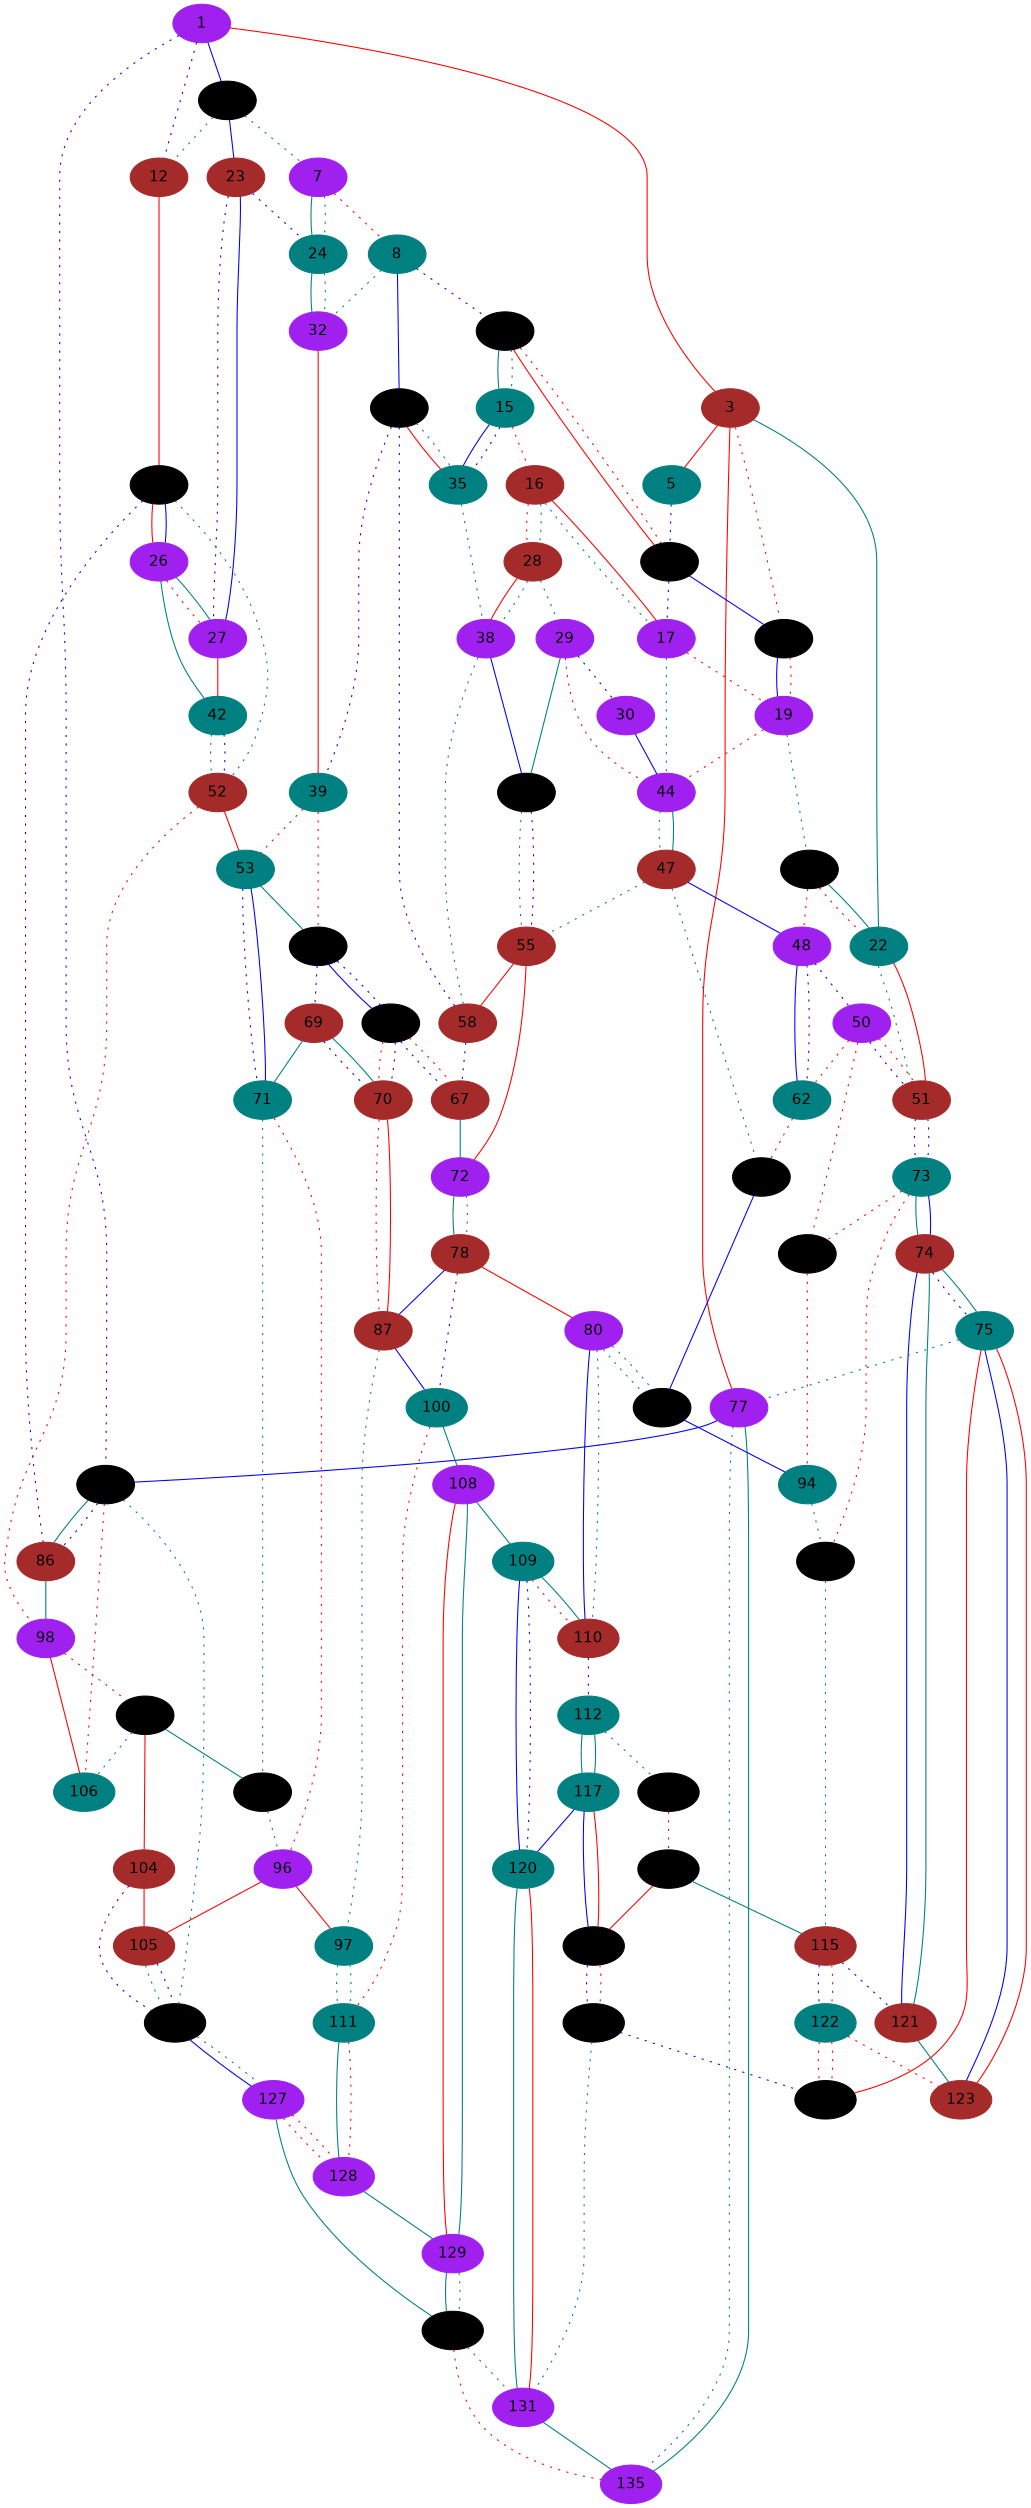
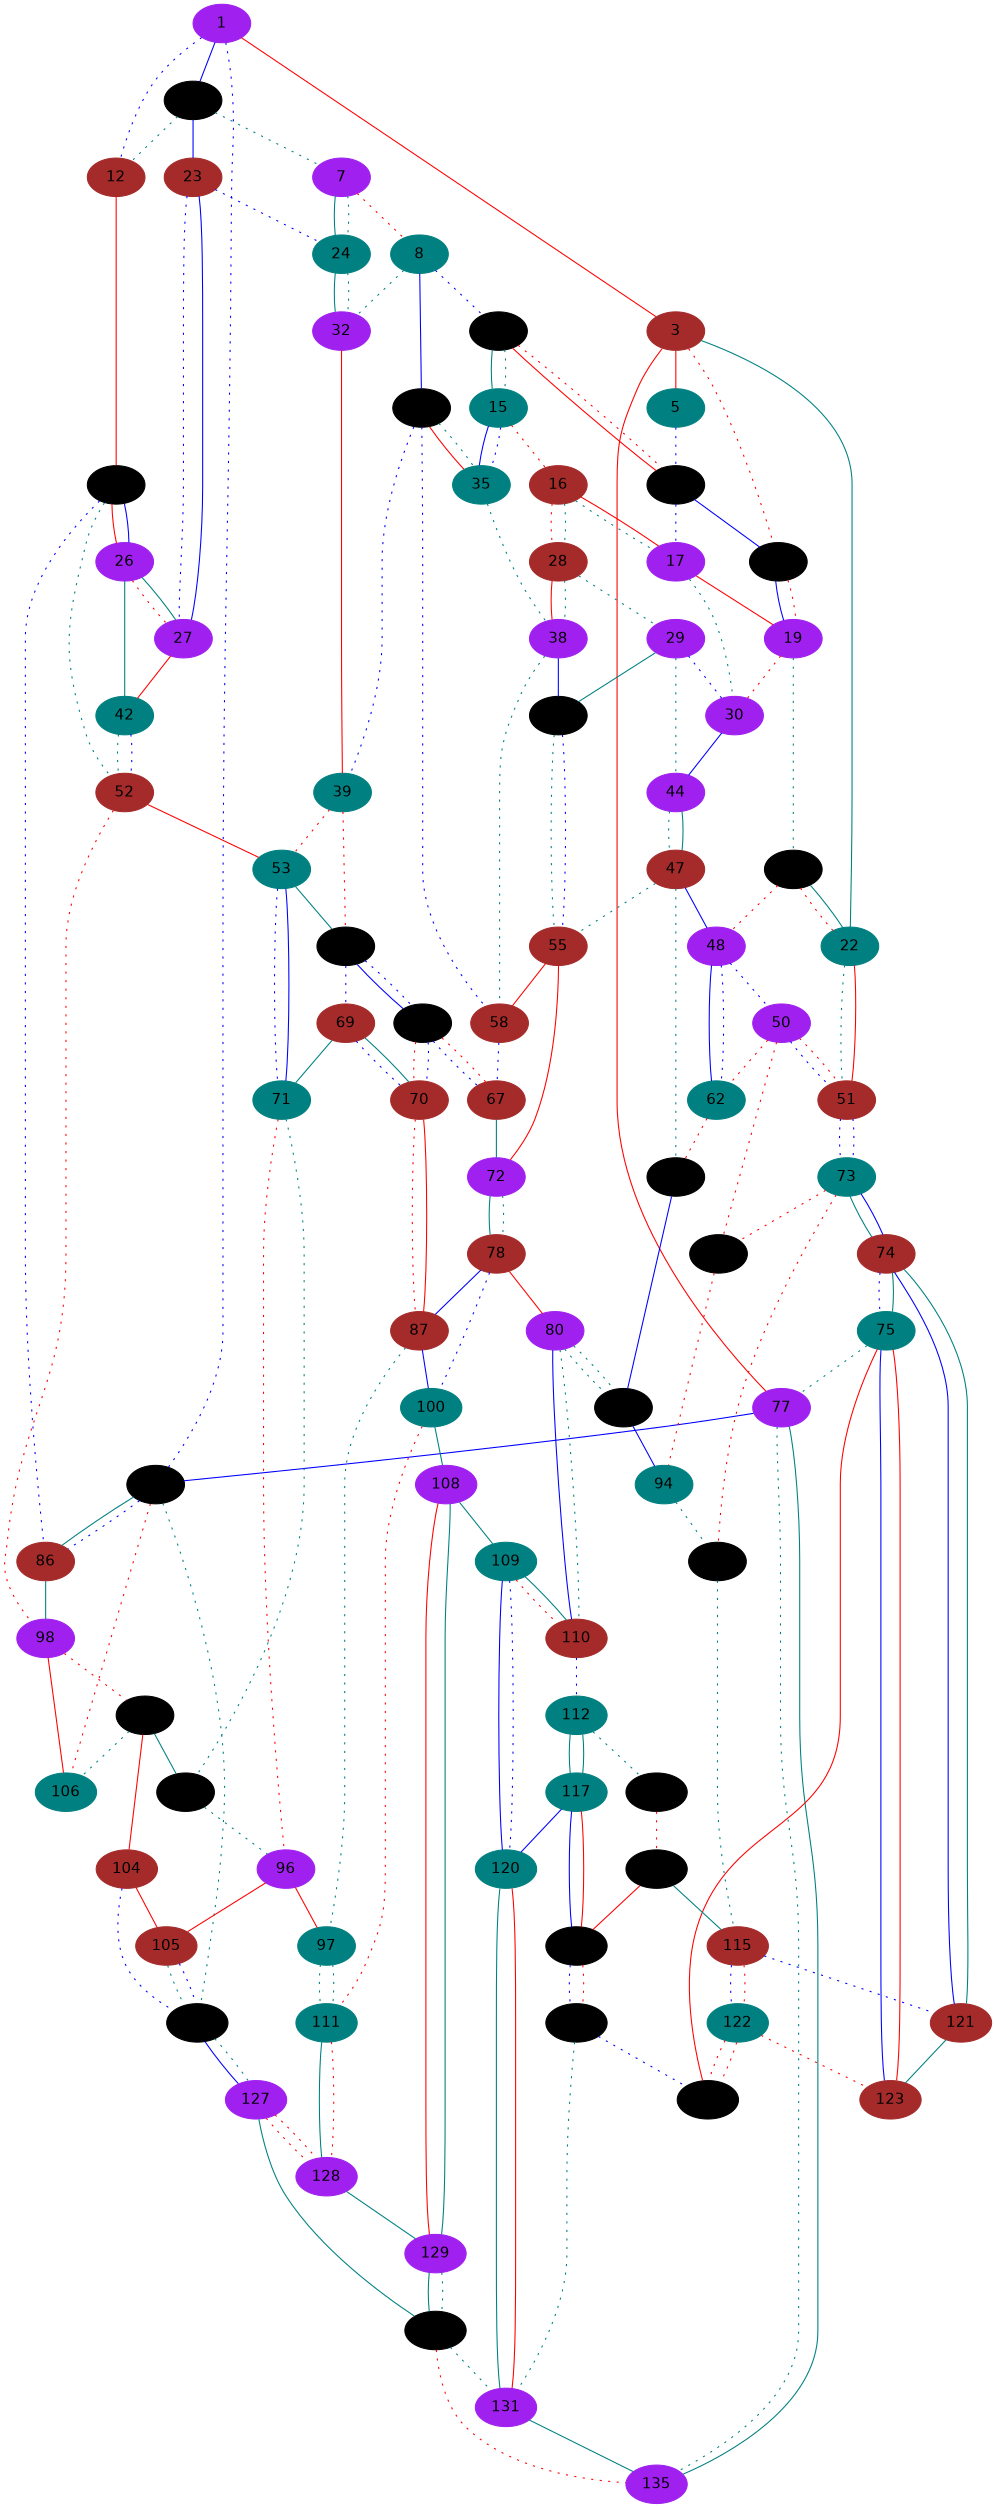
(718, 672) -> (735, 600)
(666, 716) -> (720, 634)
(585, 732) -> (676, 716)
(733, 749) -> (764, 677)
